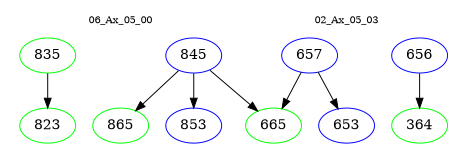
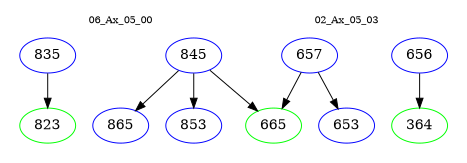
(48, 55) -> (48, 55)
(121, 126) -> (121, 126)
